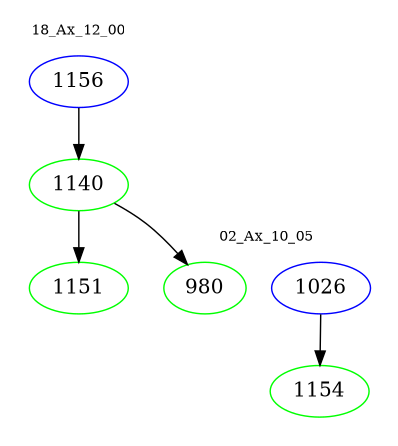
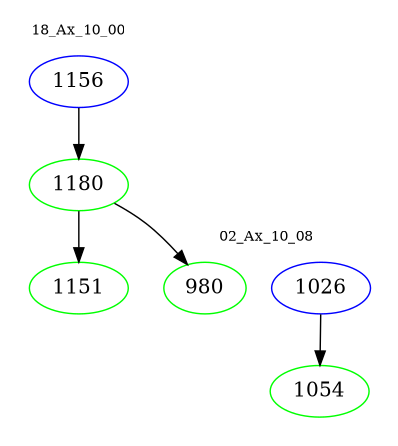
(79, 31) -> (79, 31)
(79, 185) -> (79, 185)
(267, 237) -> (267, 237)
(320, 391) -> (320, 391)
